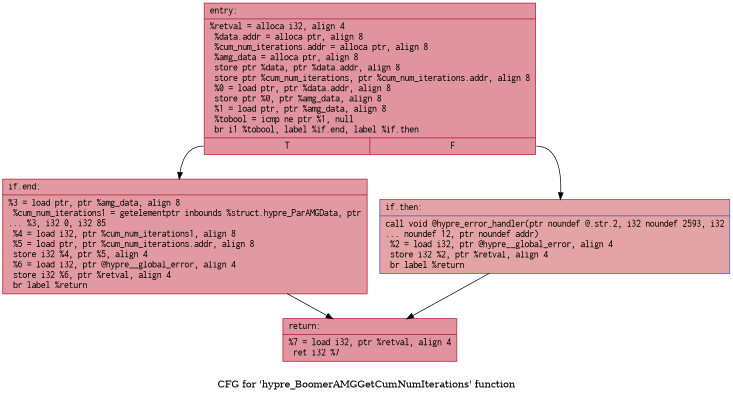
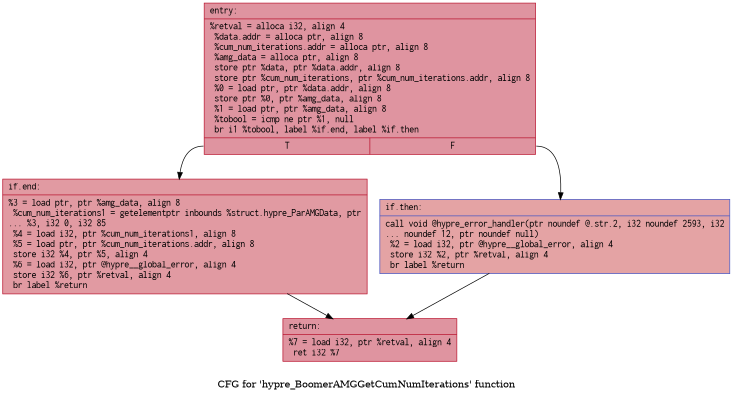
(462, 234) -> (462, 234)
